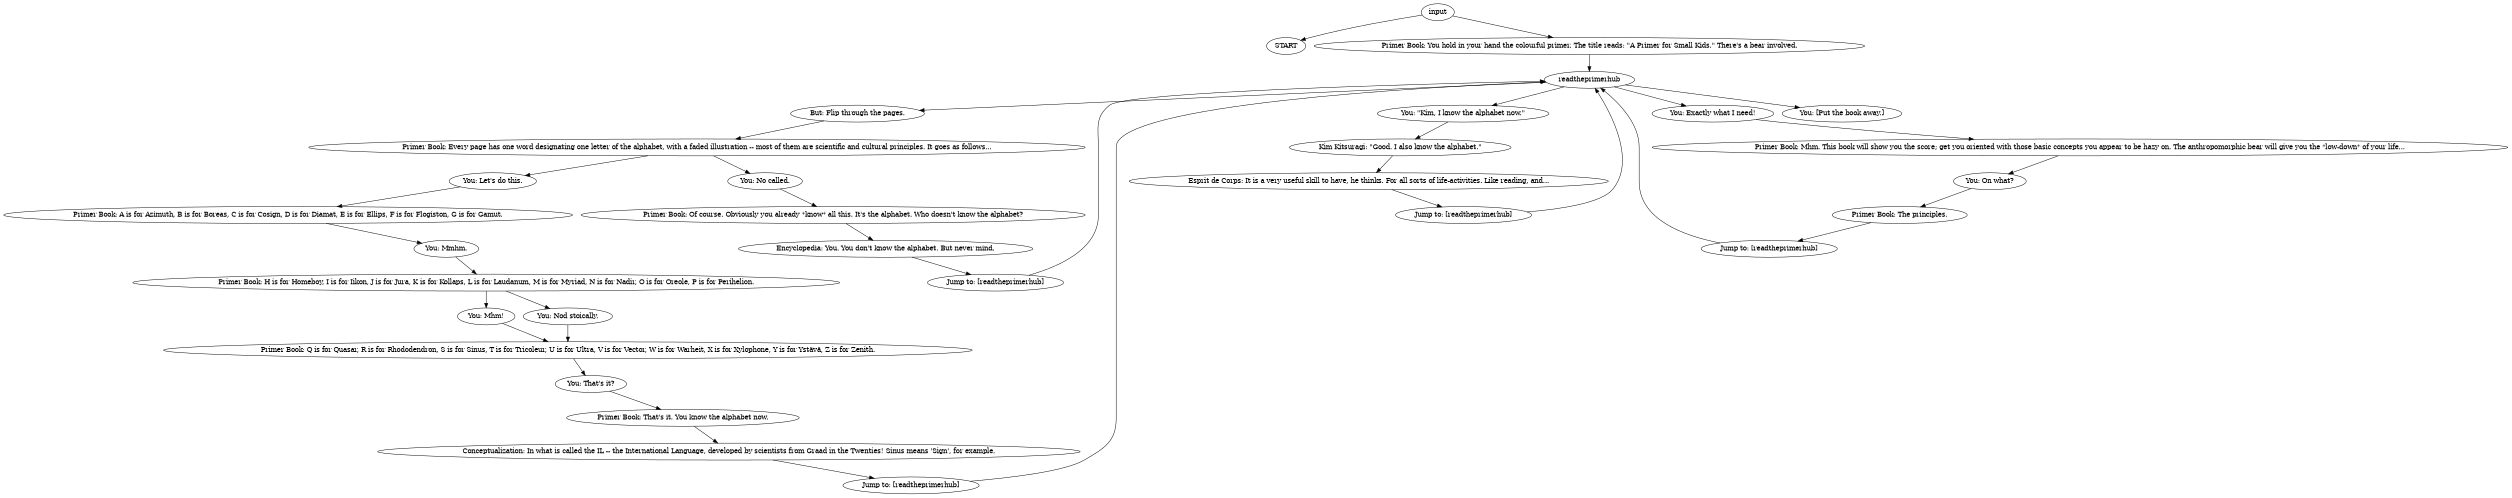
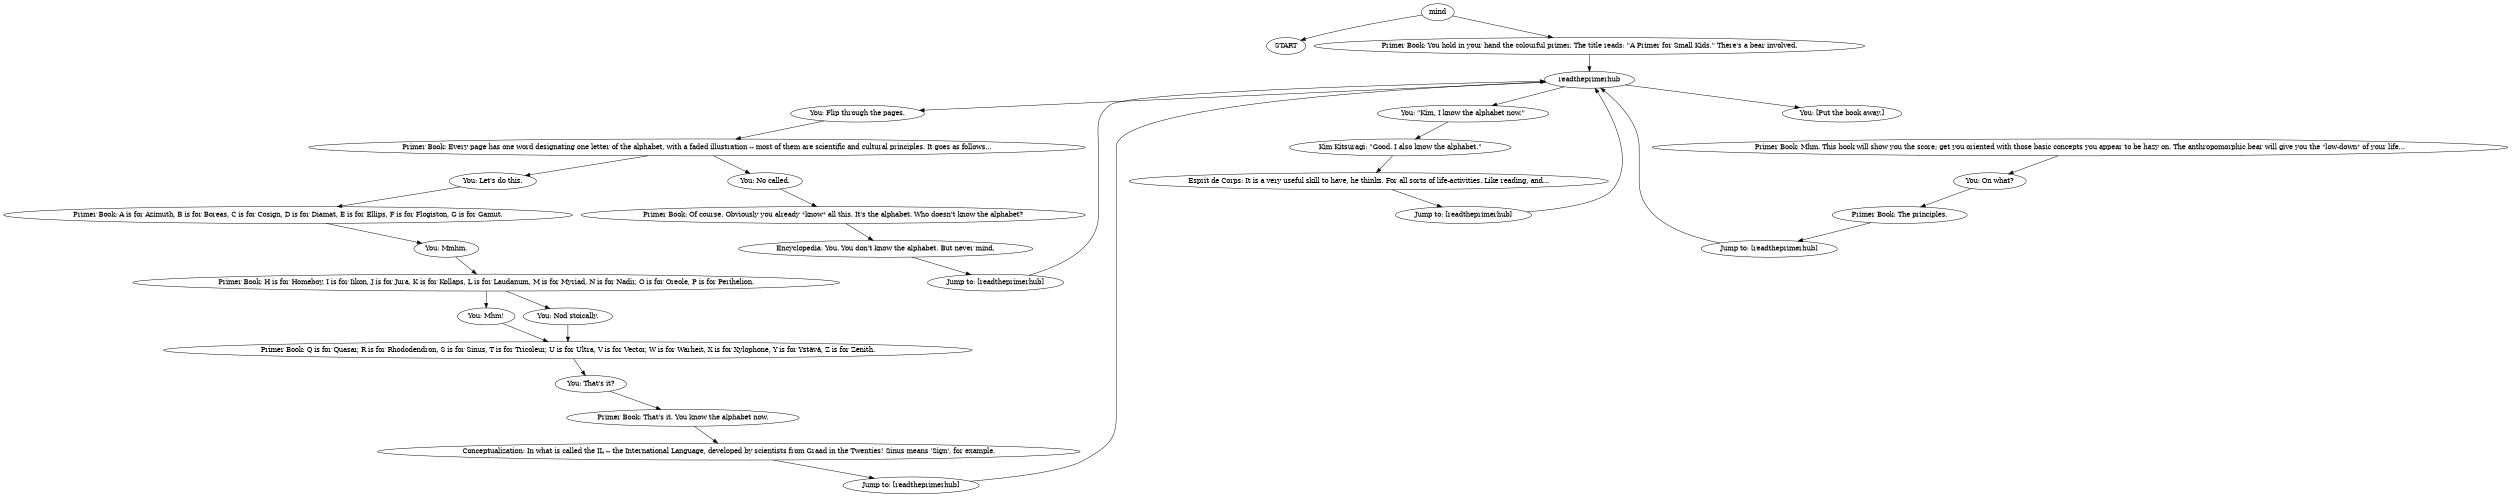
(1438, 12) -> (1438, 12)
(858, 114) -> (858, 114)
(1713, 114) -> none
